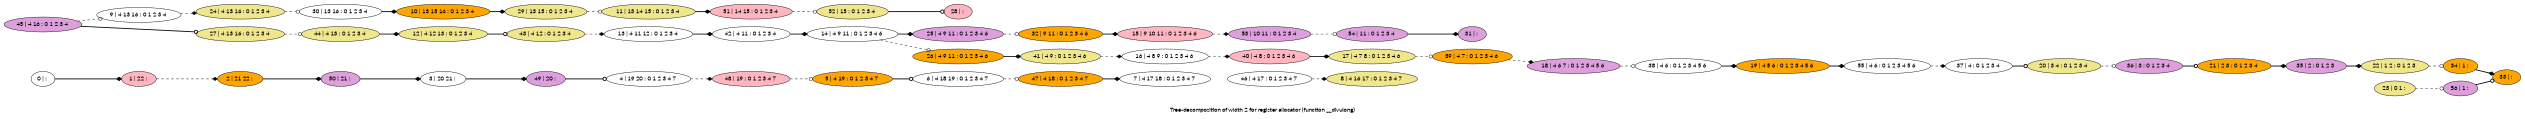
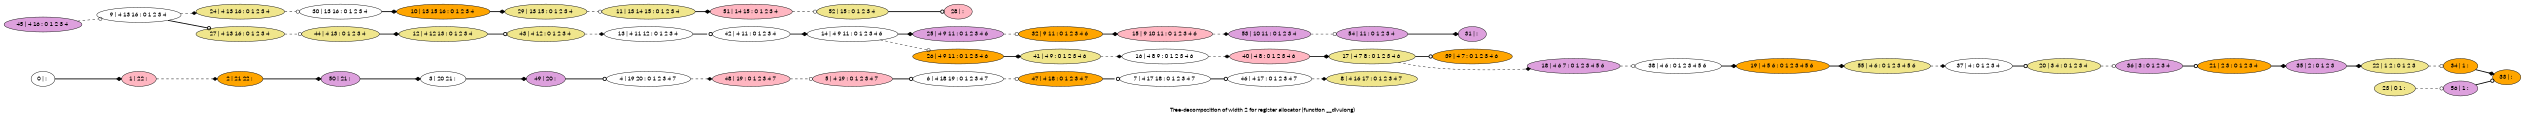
(138, 29) -> (188, 24)
(700, 34) -> (700, 34)
(1422, 56) -> (1422, 56)
(1518, 61) -> (1462, 69)
(1887, 66) -> (1887, 66)
(852, 79) -> (852, 79)
(1109, 79) -> (1109, 79)
none -> (1217, 79)
